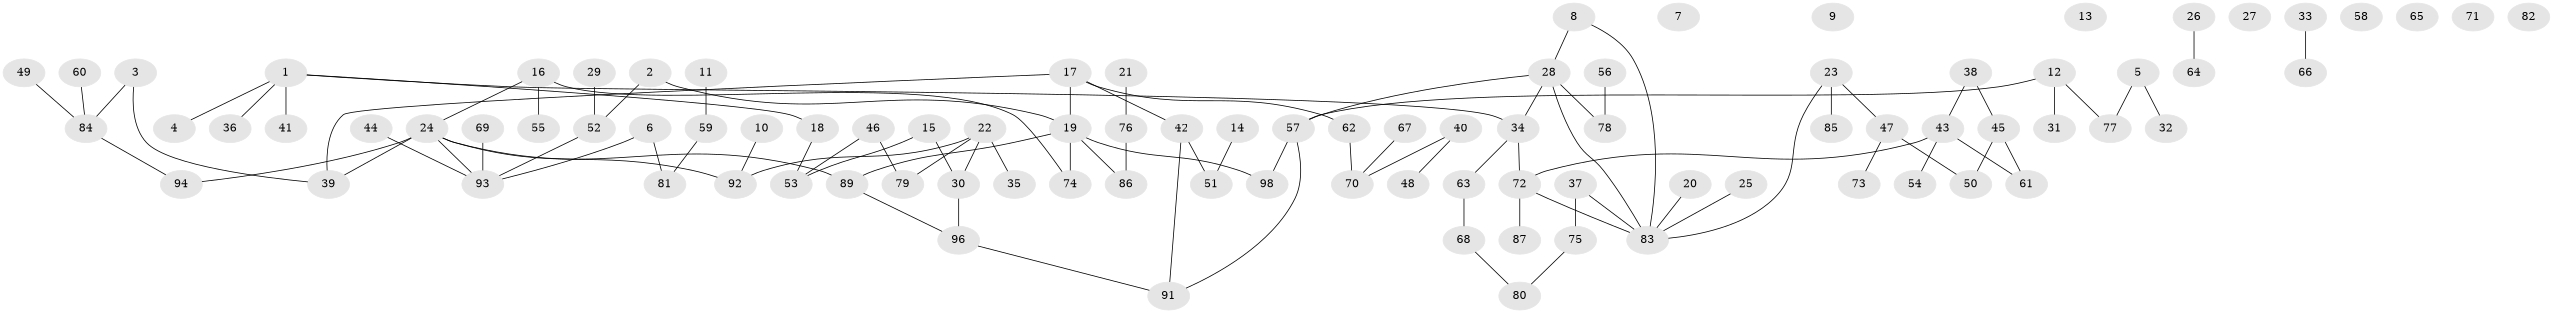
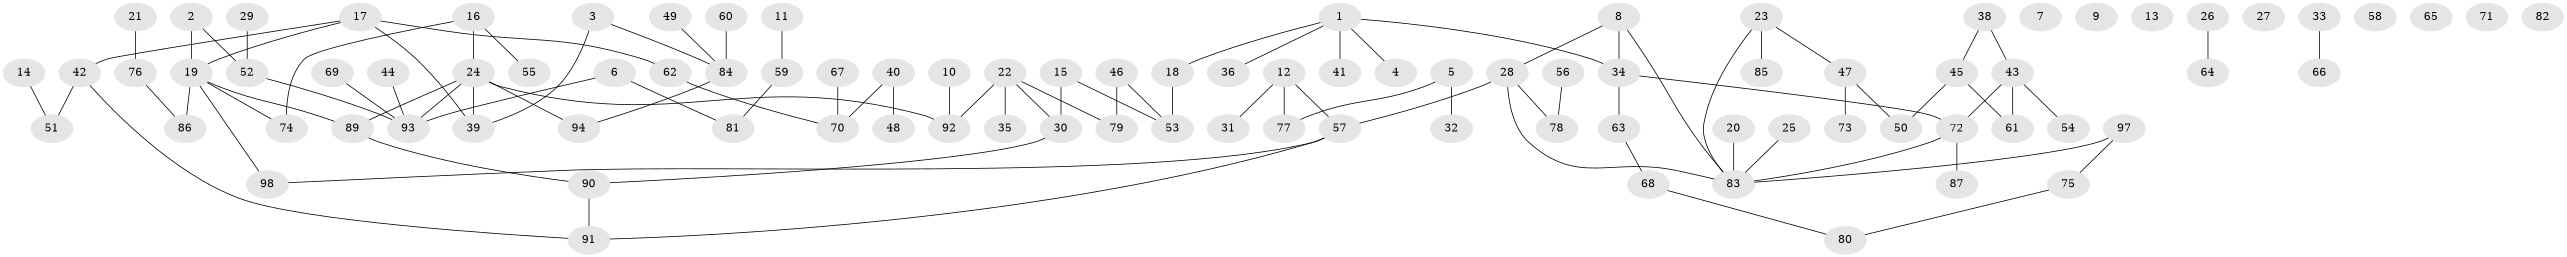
(1533, 102) -> (1619, 45)
(1576, 184) -> (2124, 129)
(959, 240) -> (589, 184)
